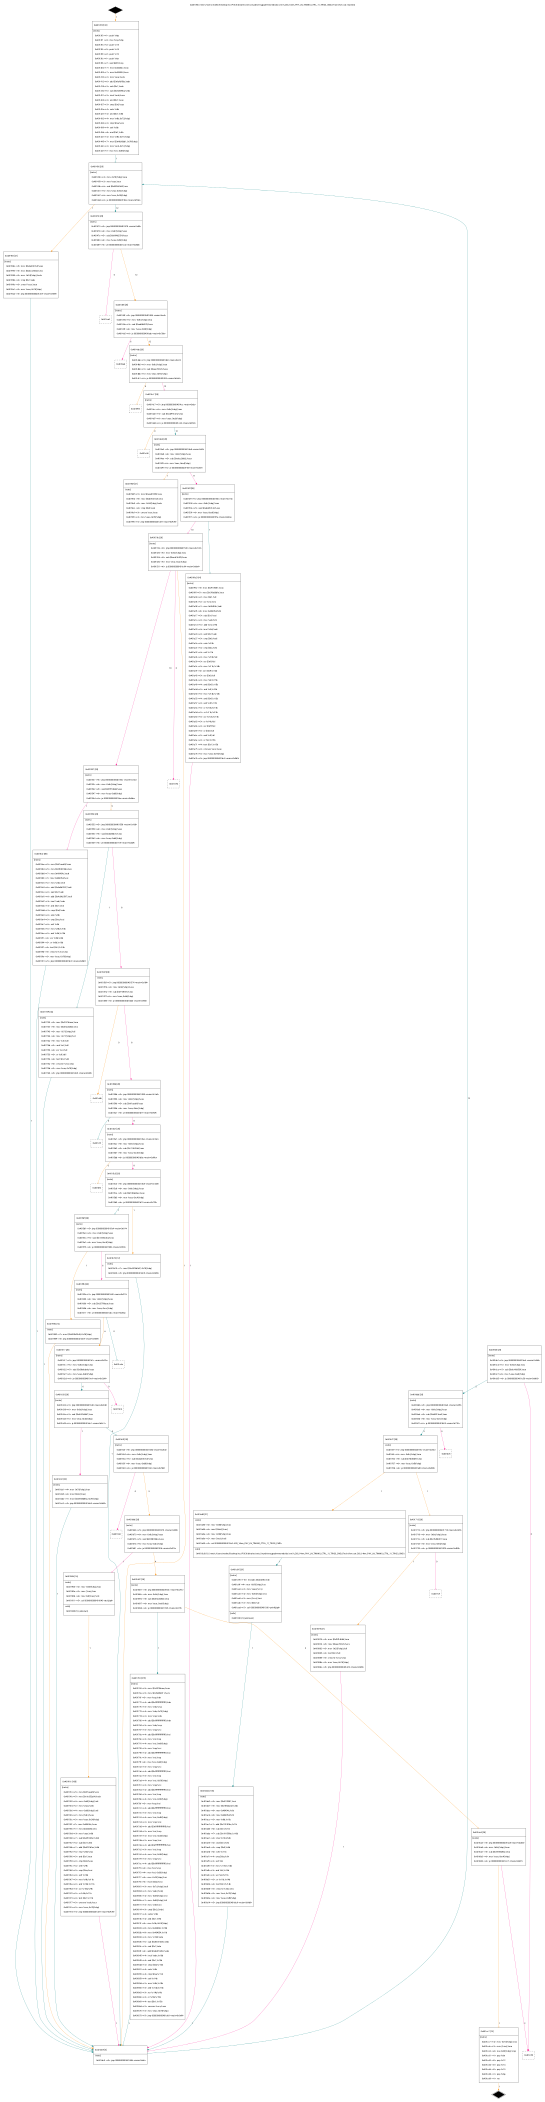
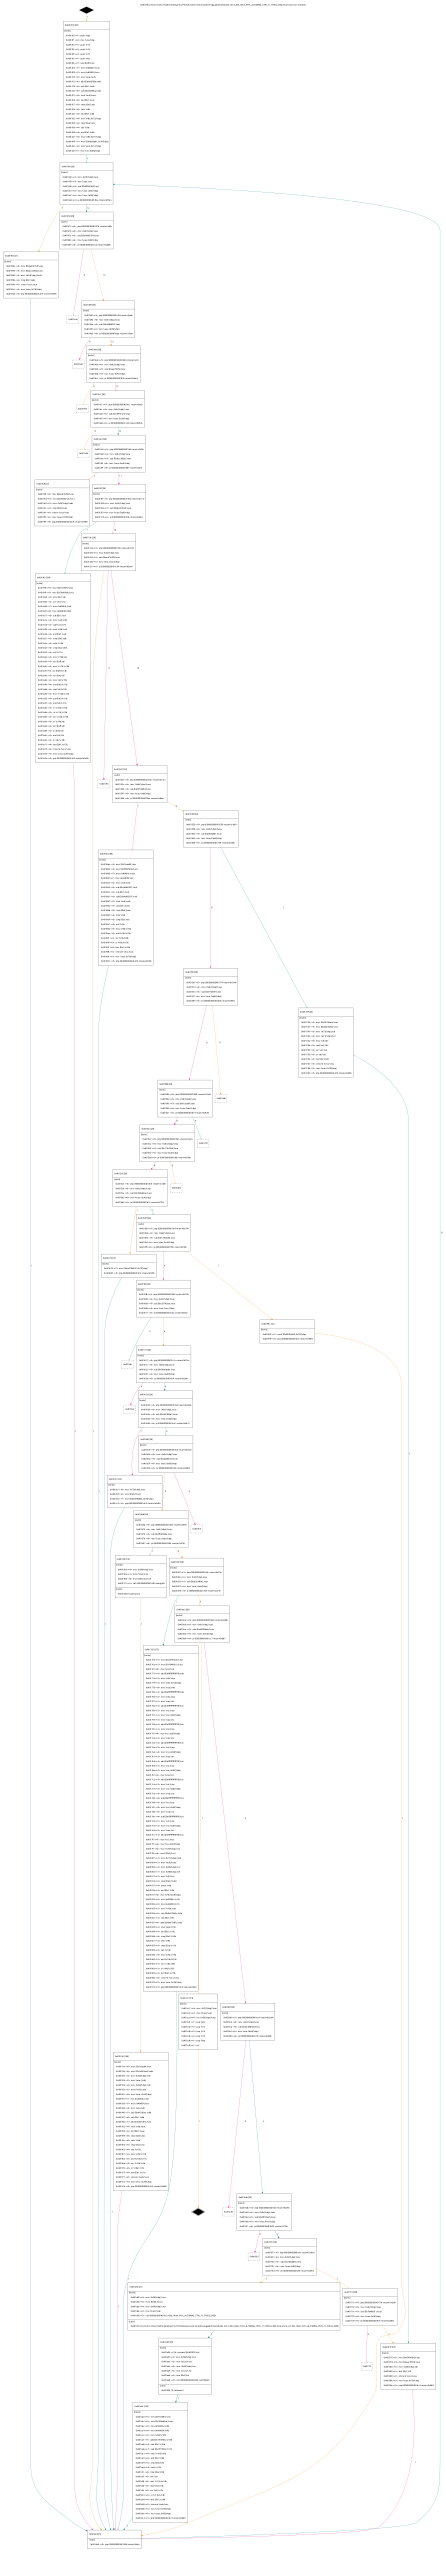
(43, 1575) -> (408, 1686)
(514, 1957) -> (225, 1822)
